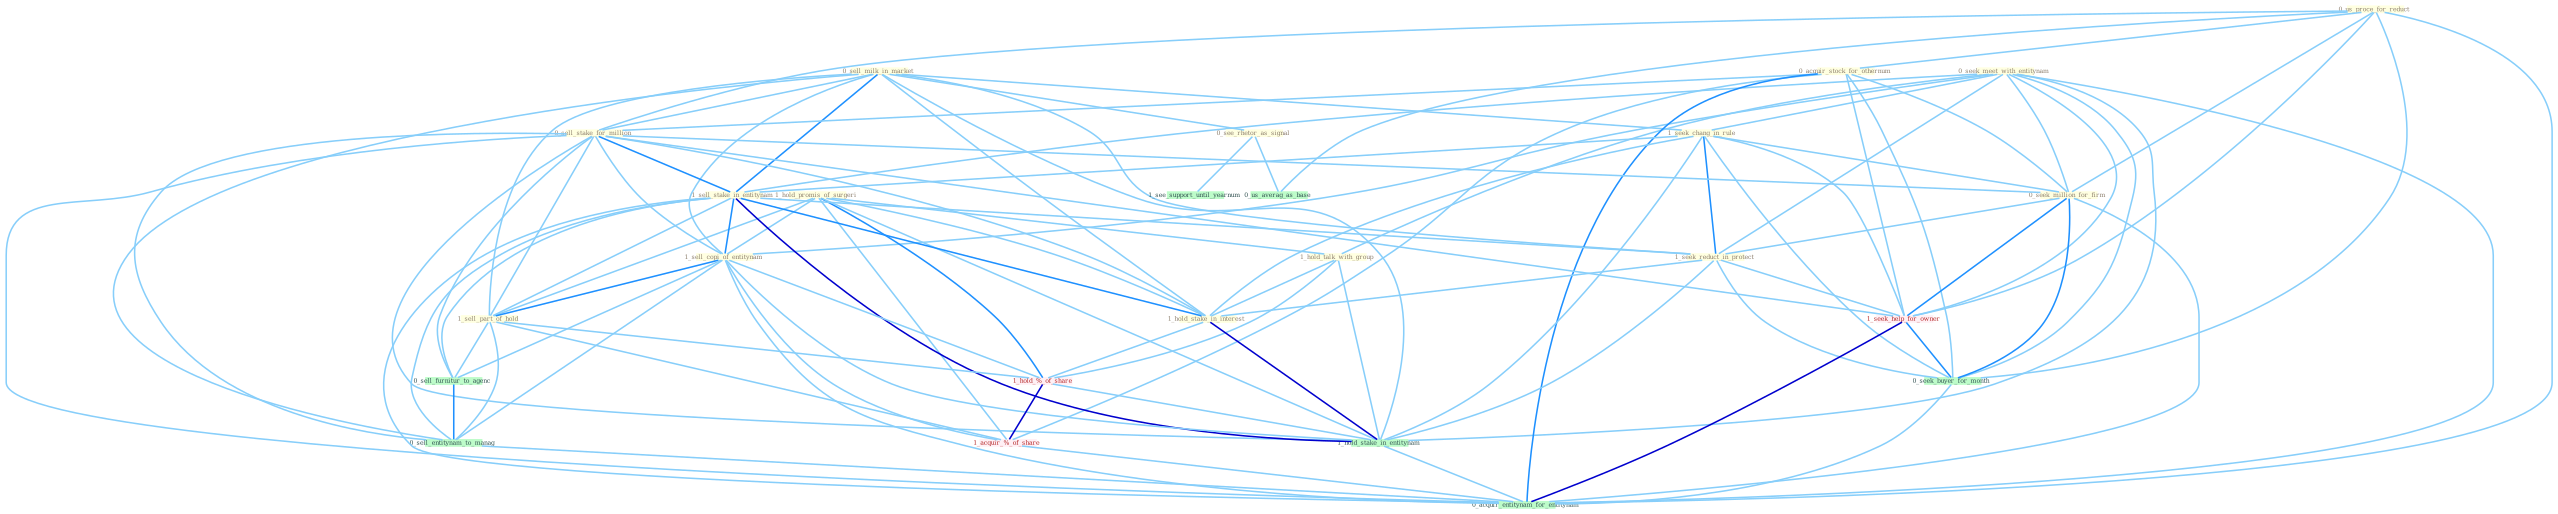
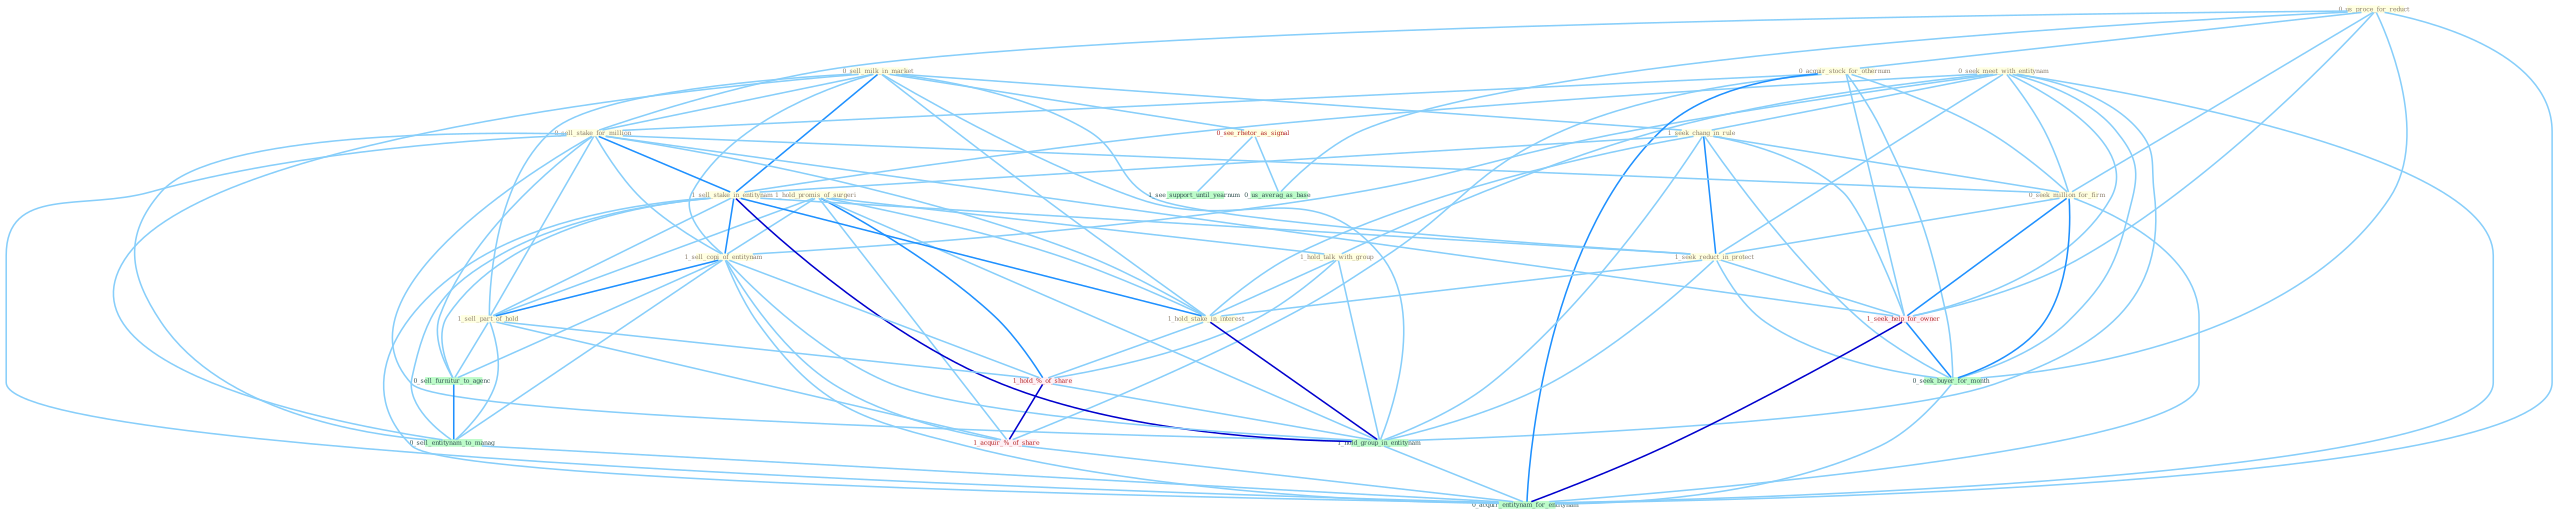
(1254, 133) -> (1254, 133)
(1380, 443) -> (1380, 443)
